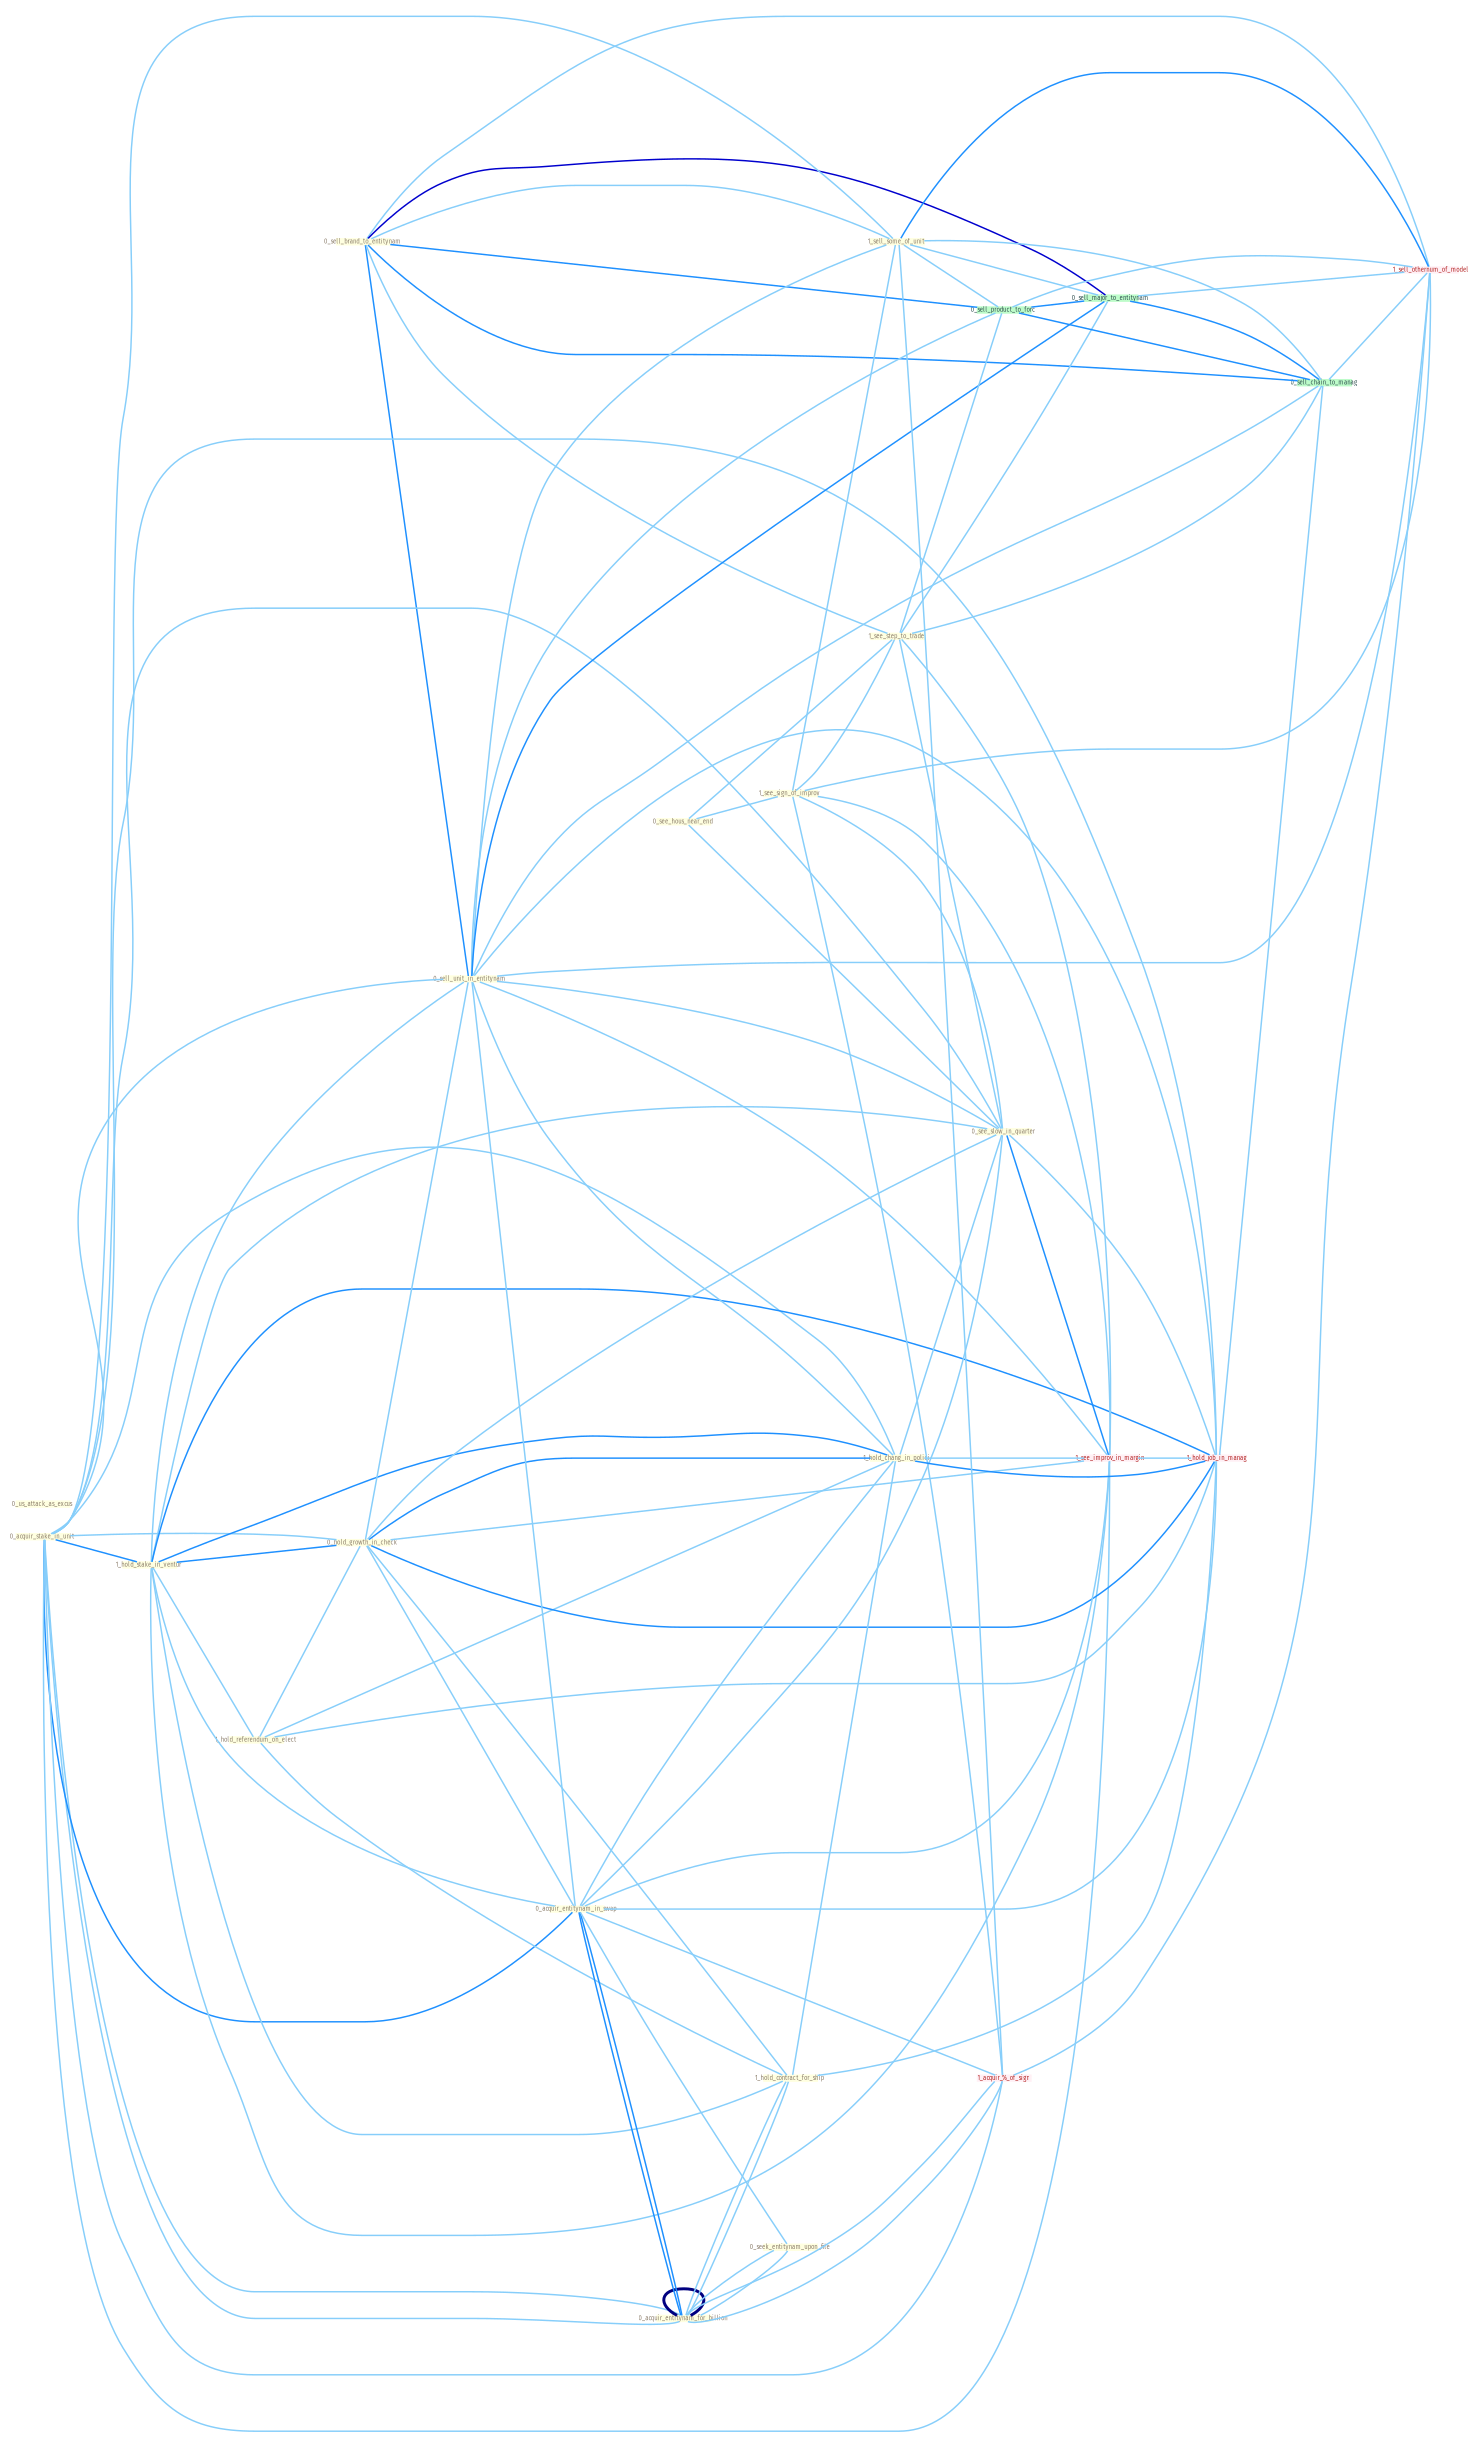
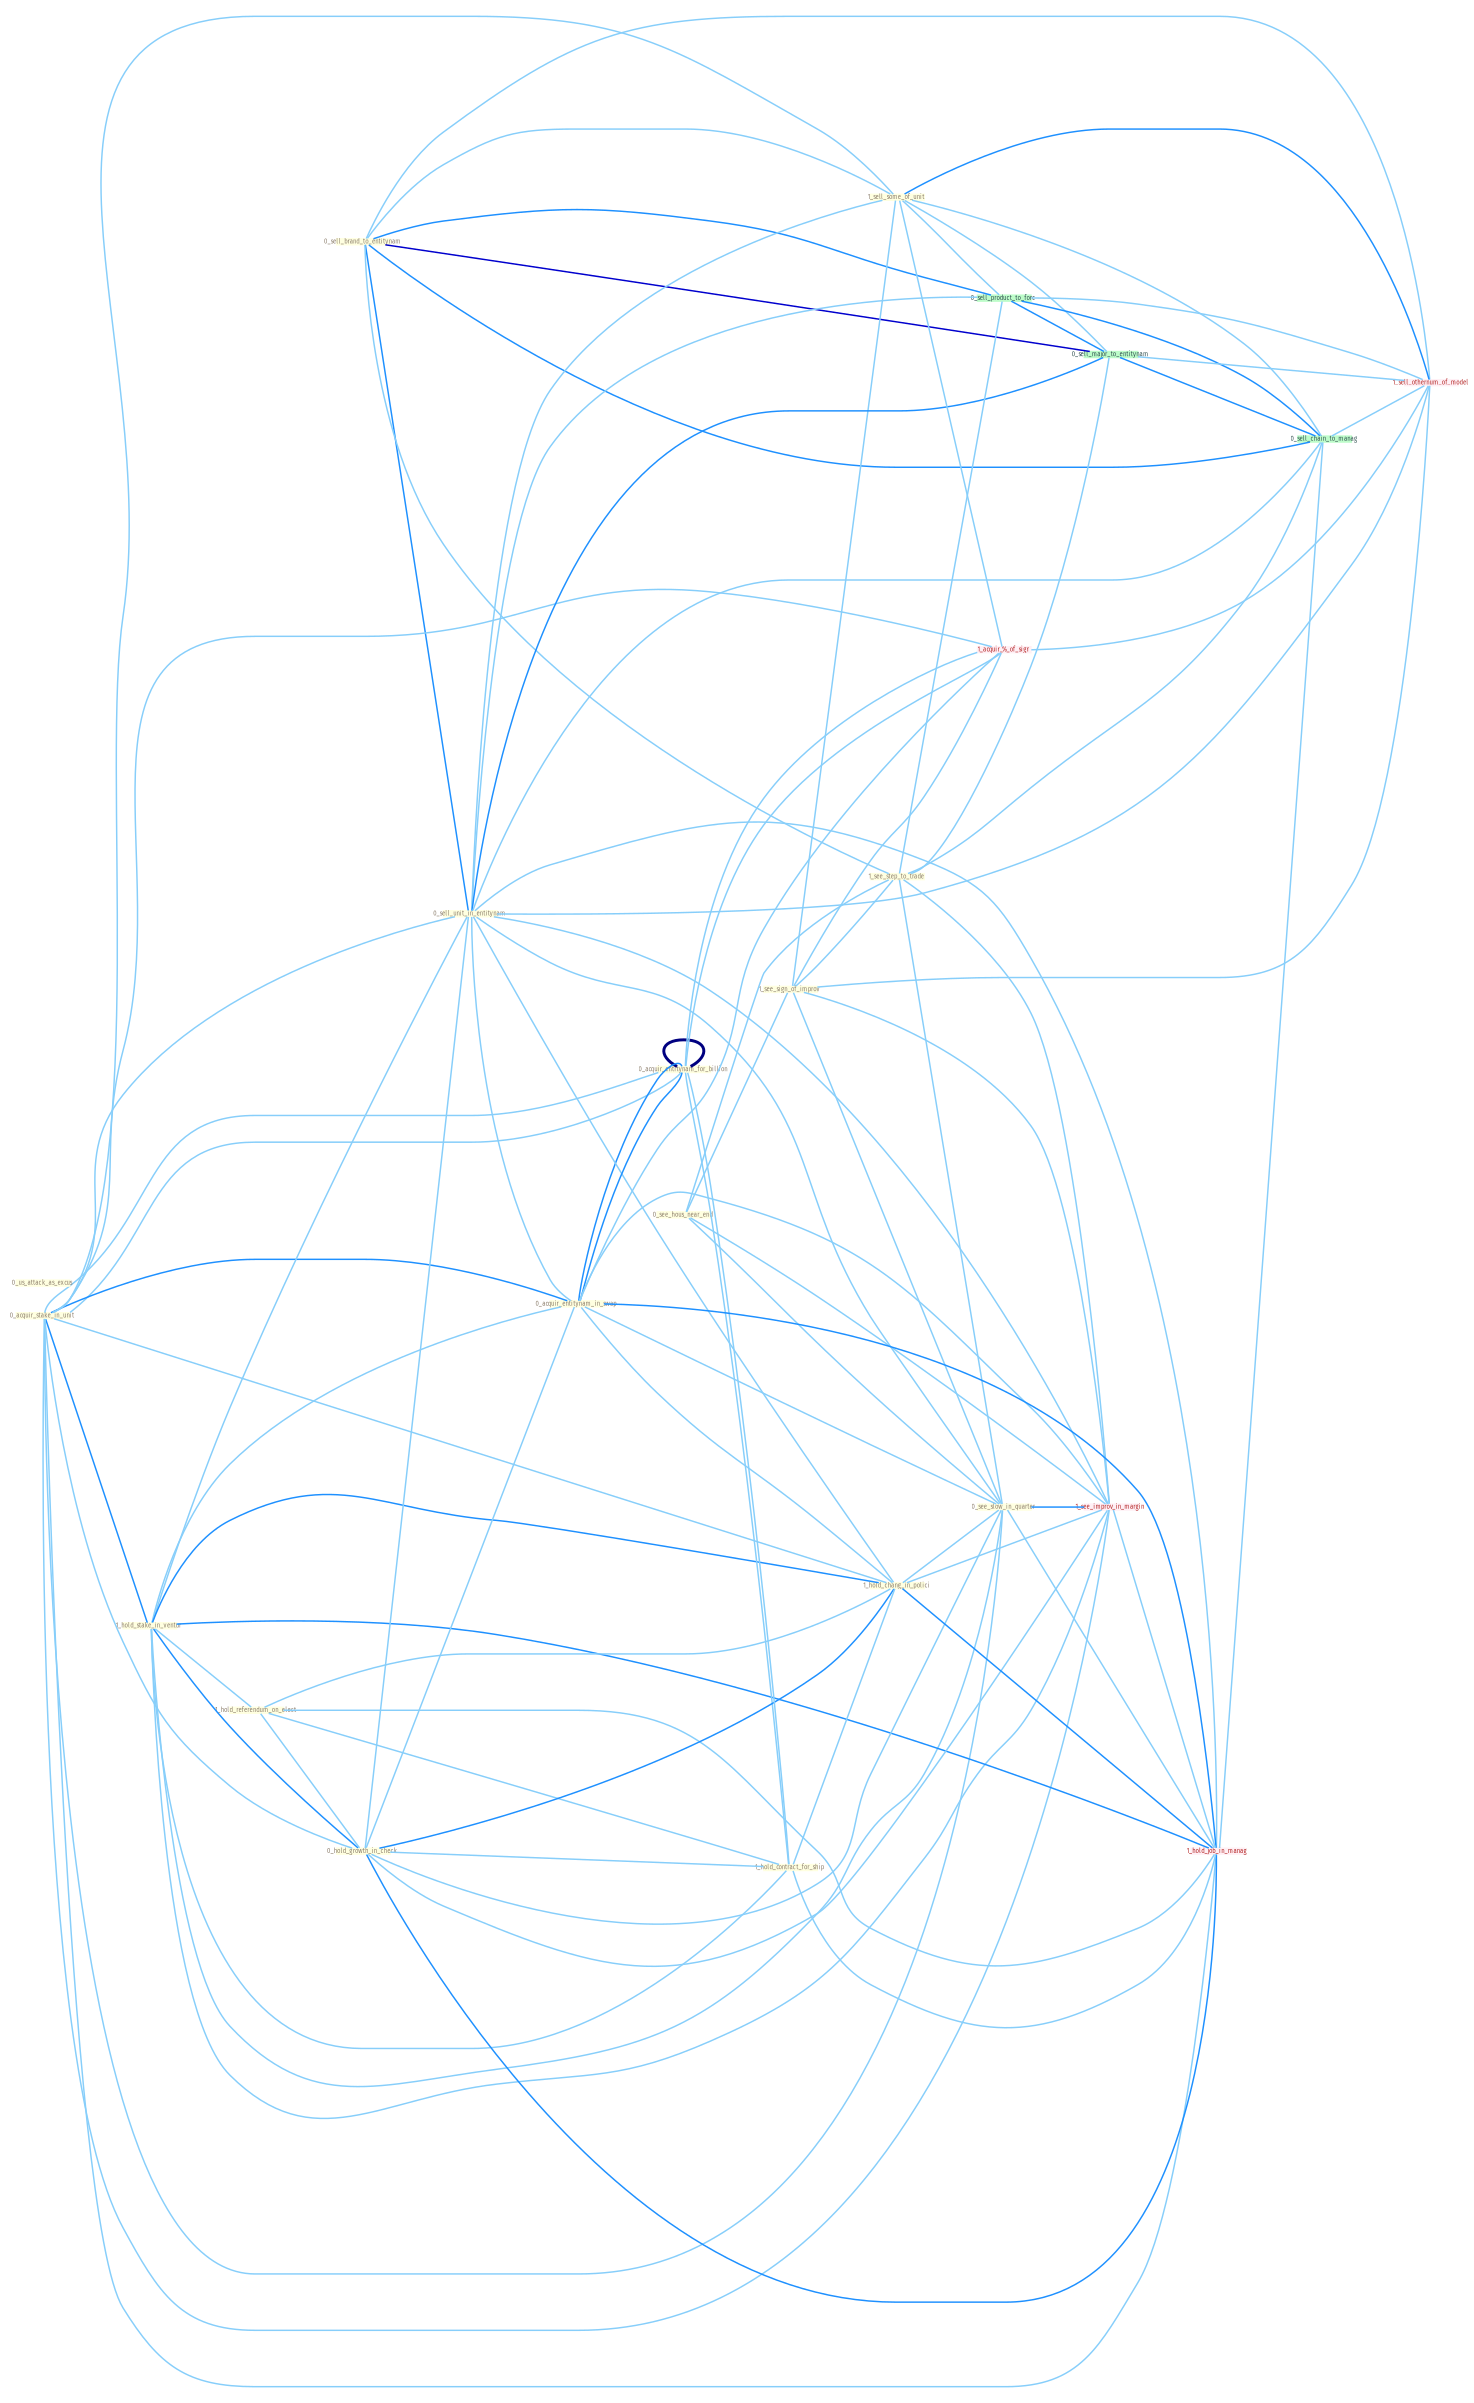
none -> (923, 1369)
(1073, 1892) -> (1095, 1451)
(791, 2247) -> none
